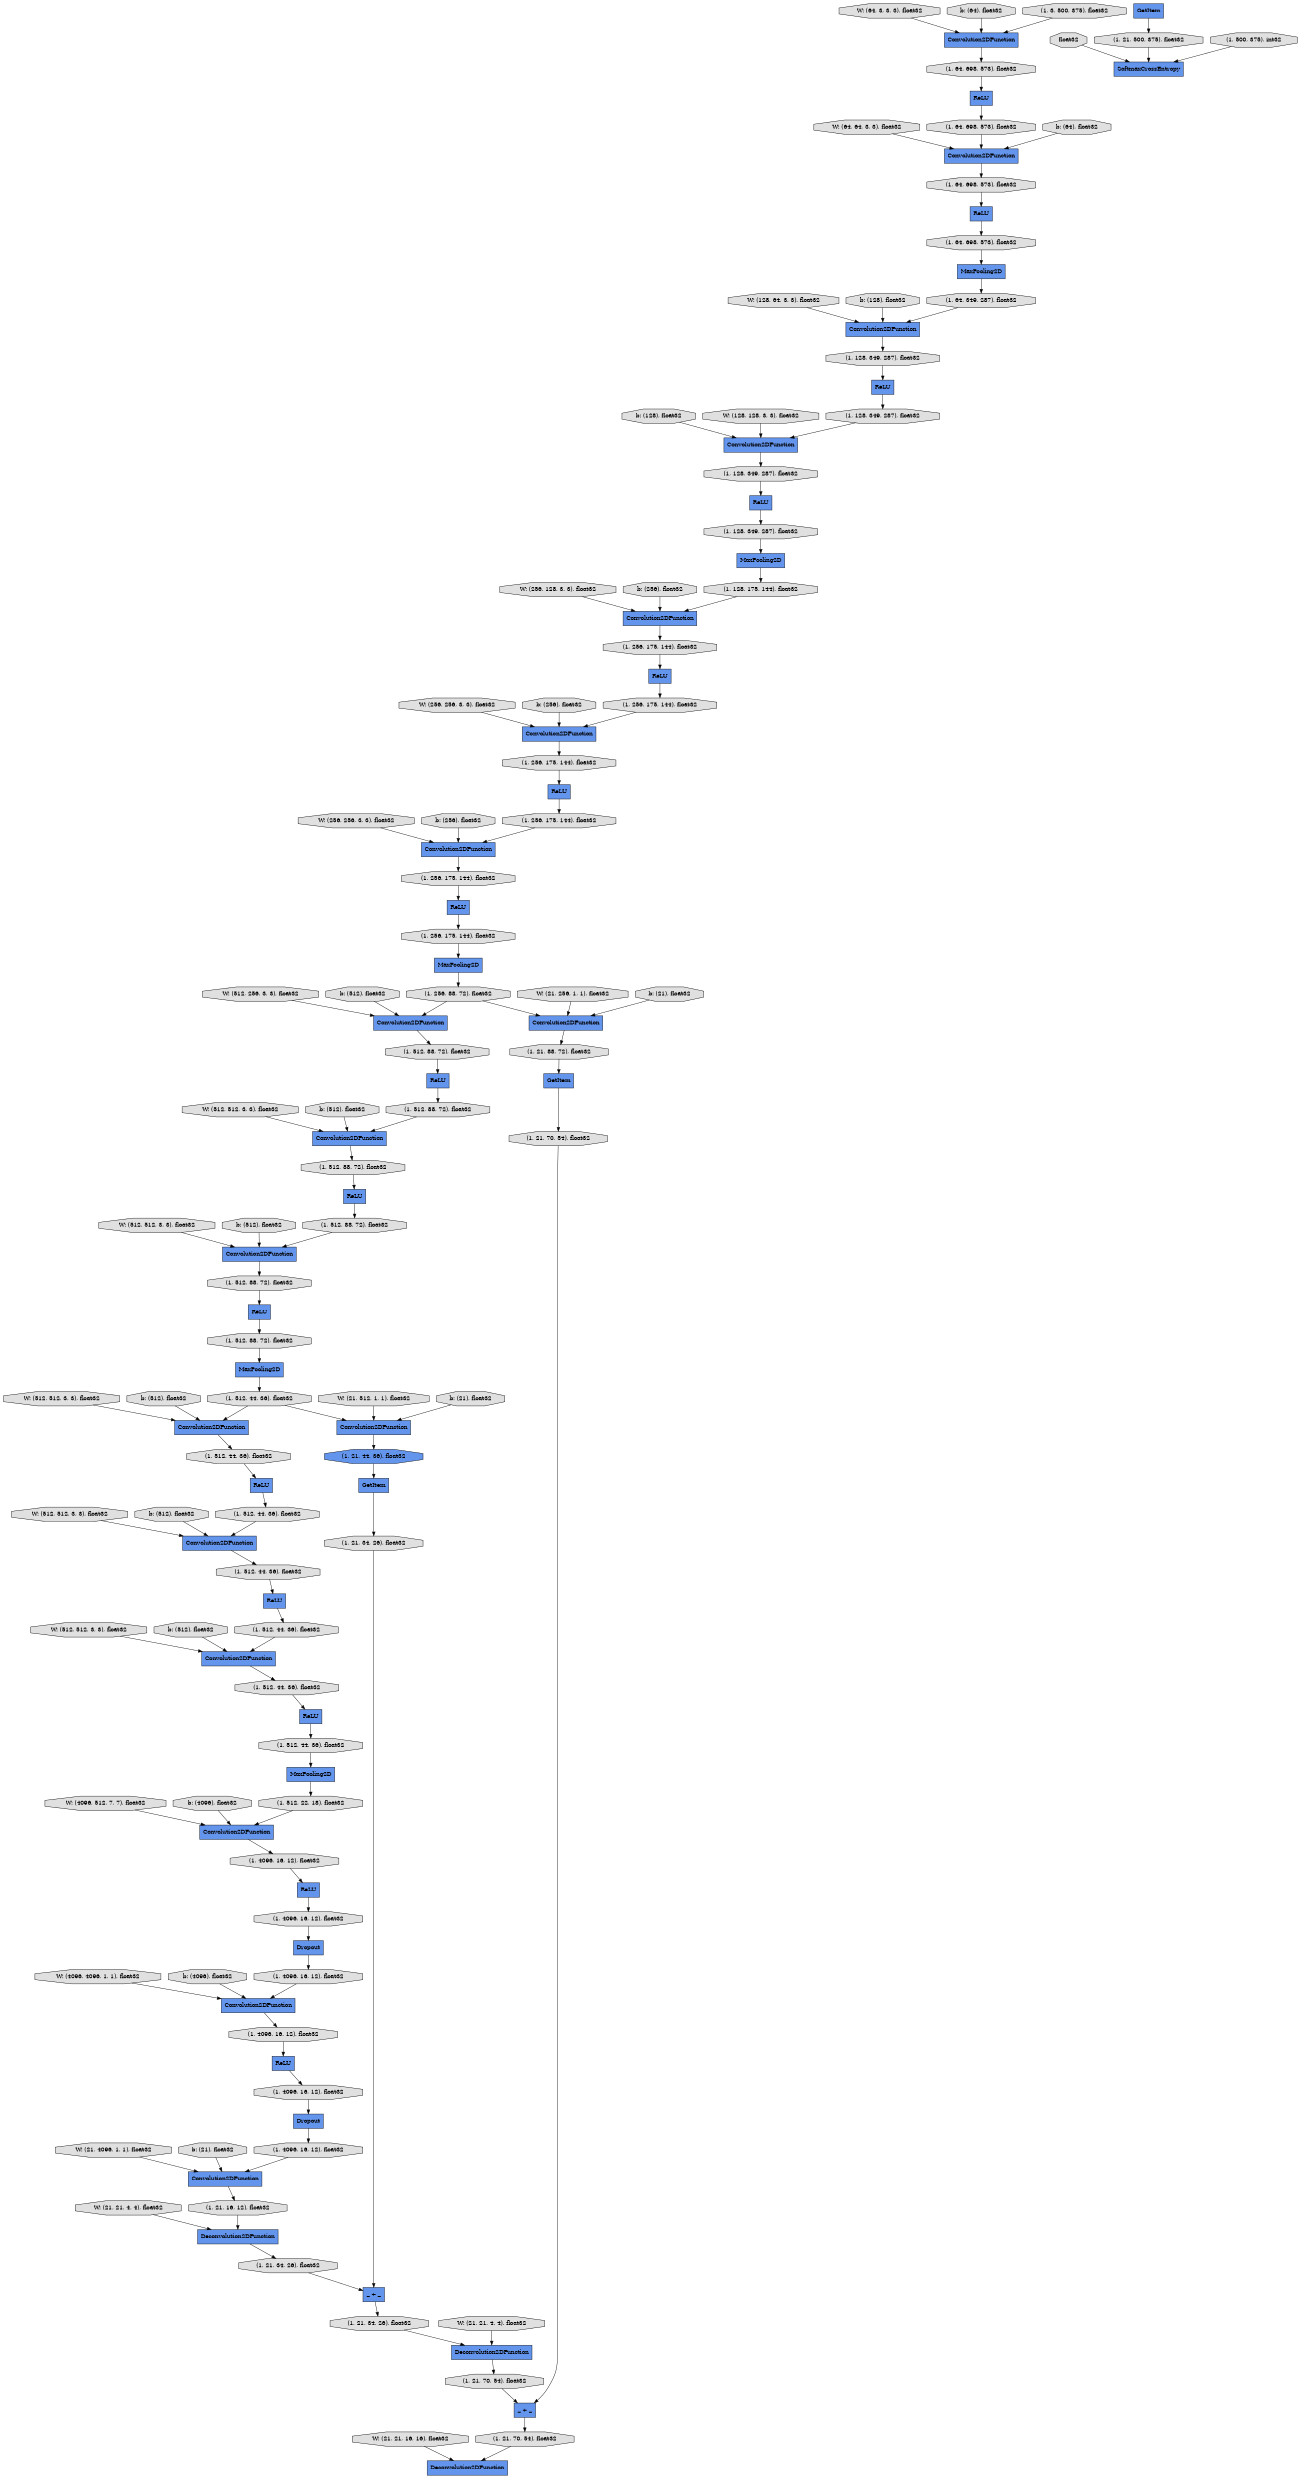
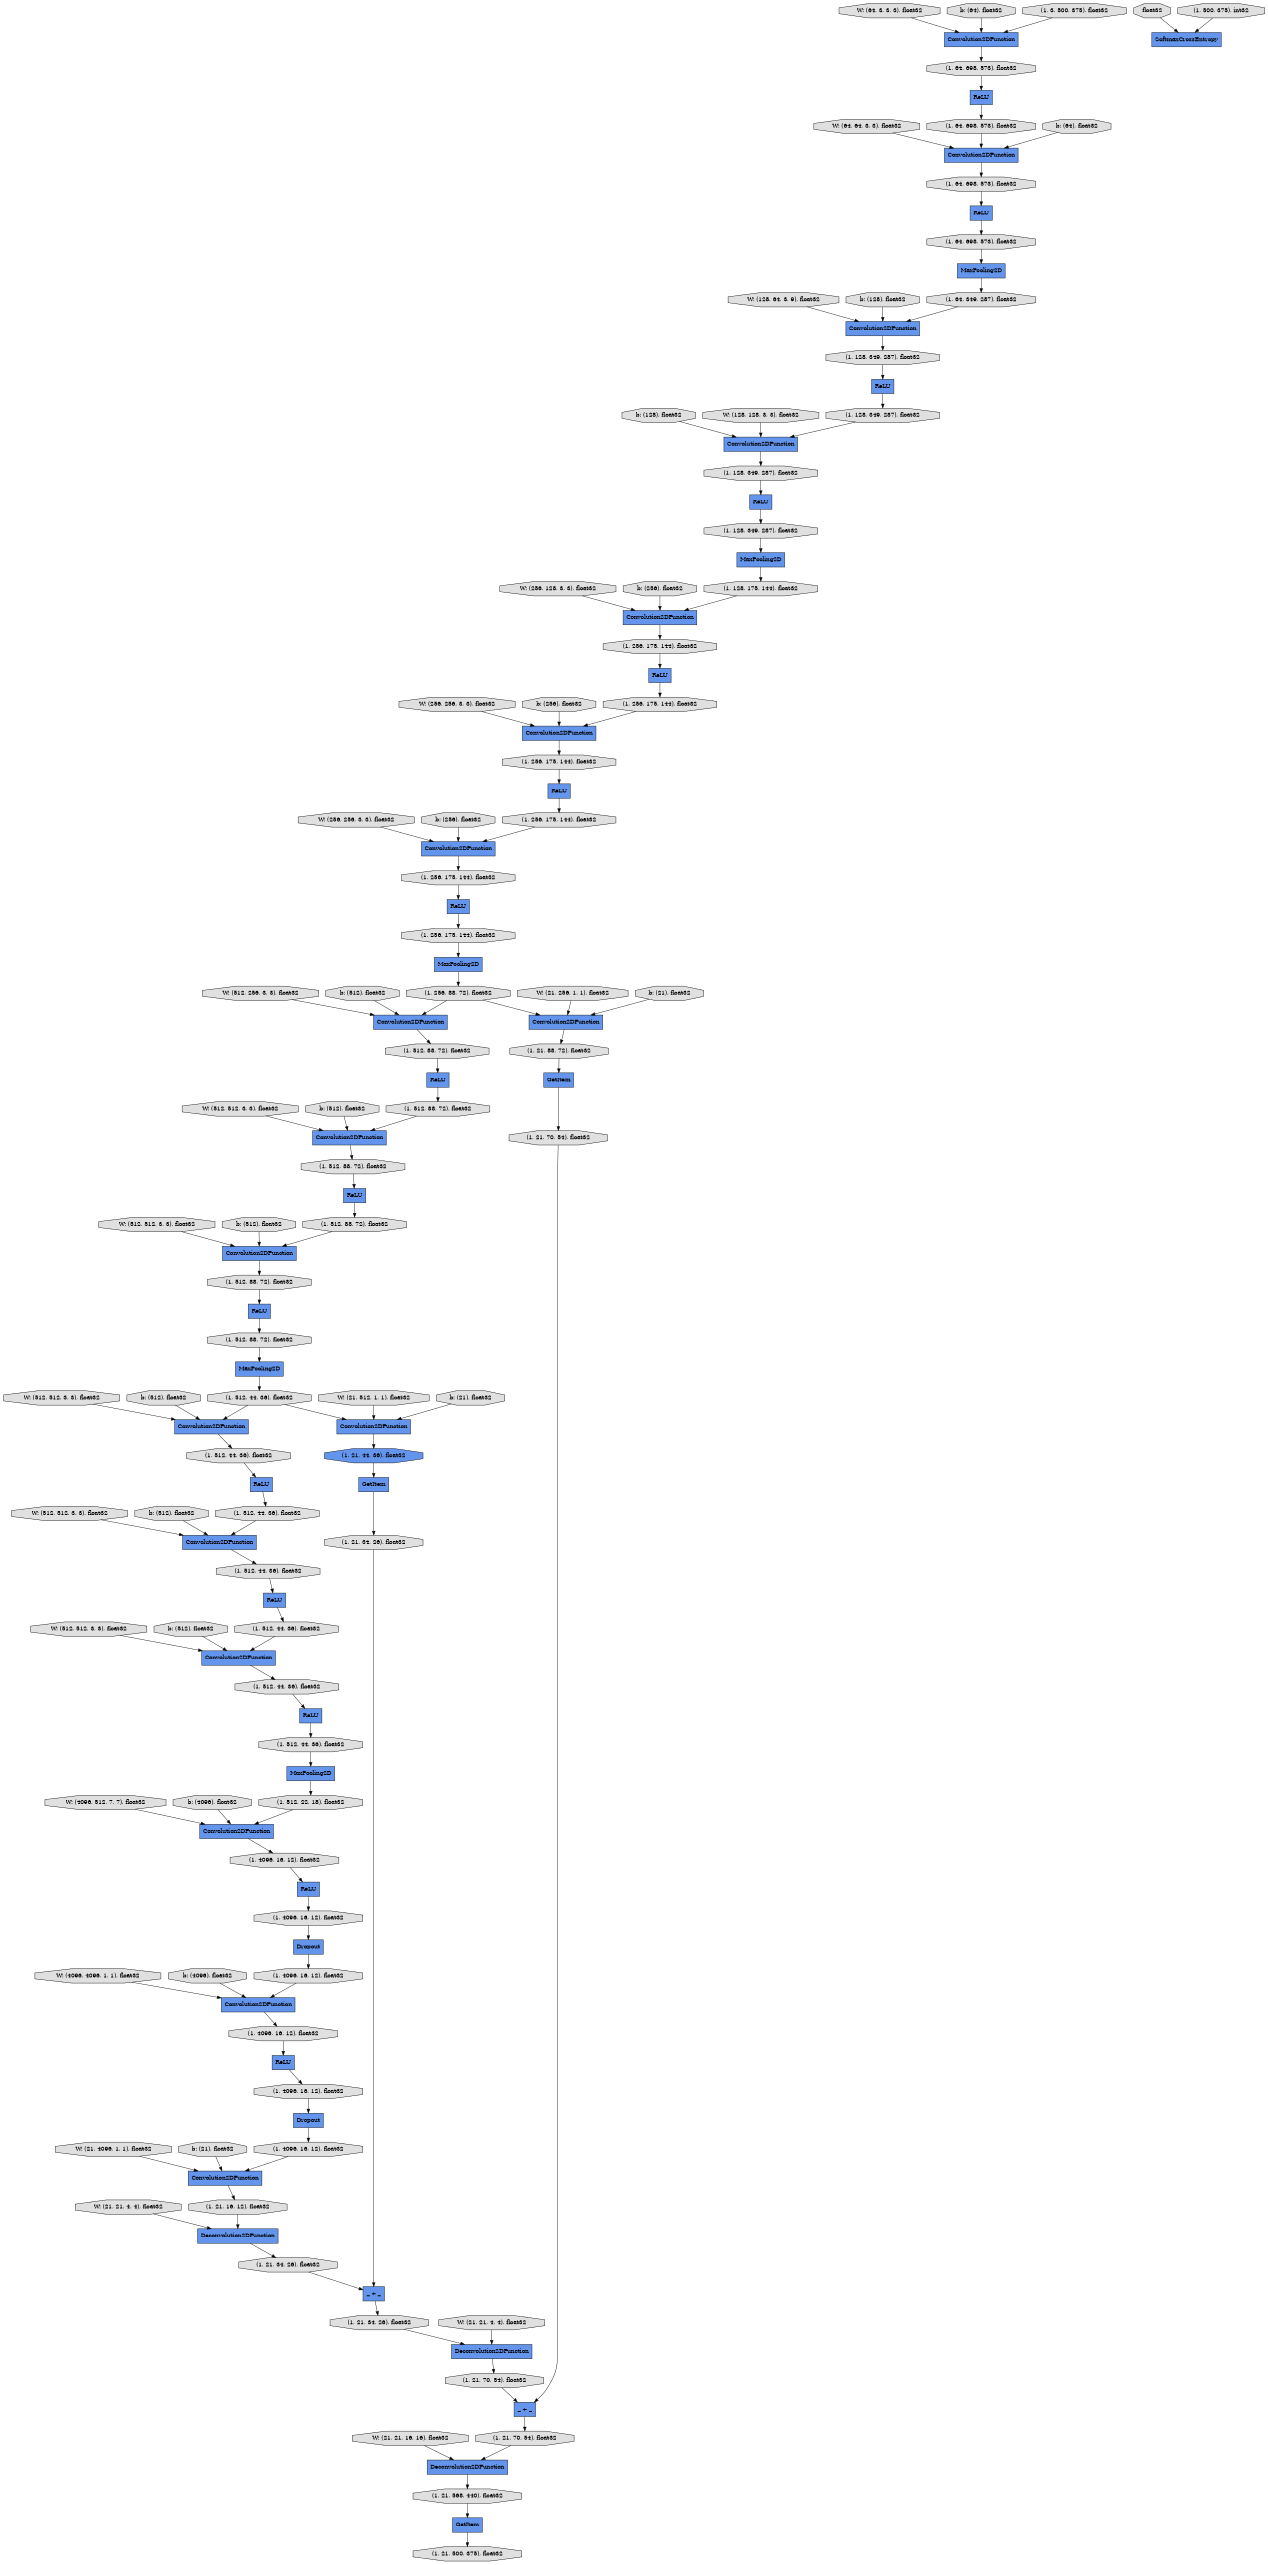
(1149, 53) -> none
(784, 301) -> (784, 300)
none -> (467, 2496)
